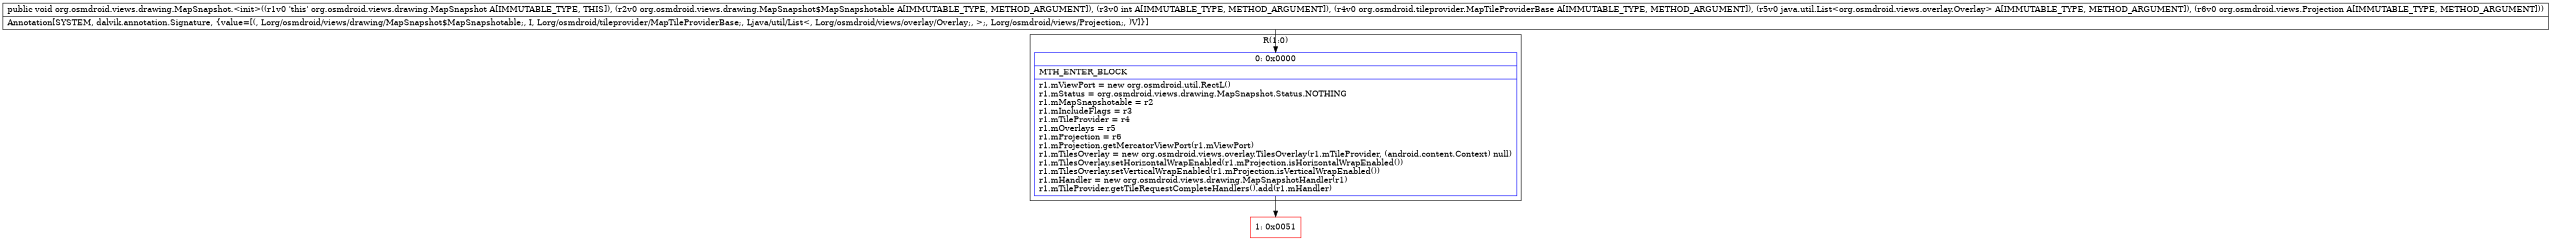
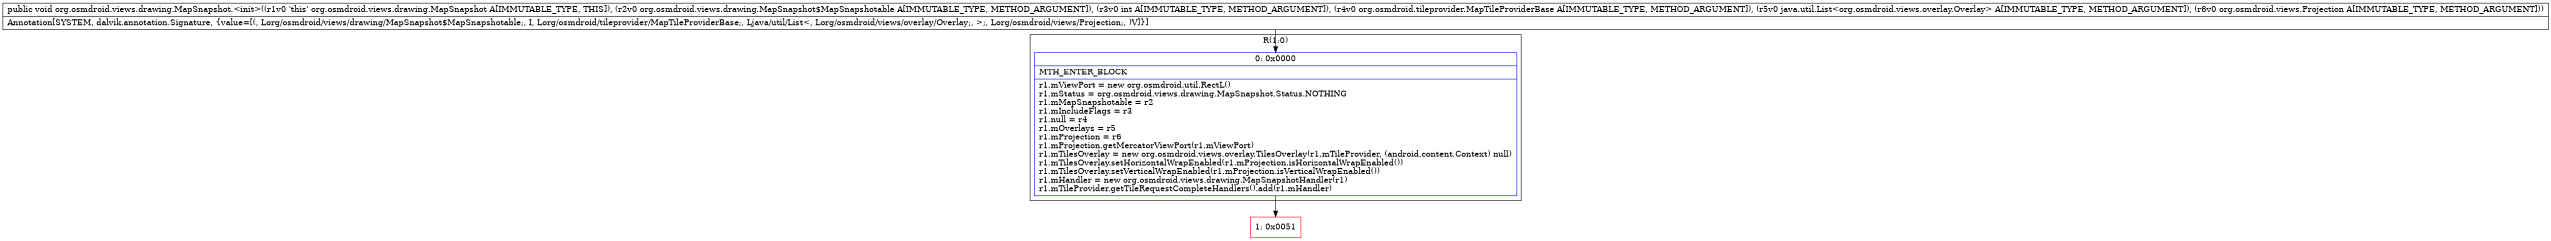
(1085, 120) -> (1063, 120)
